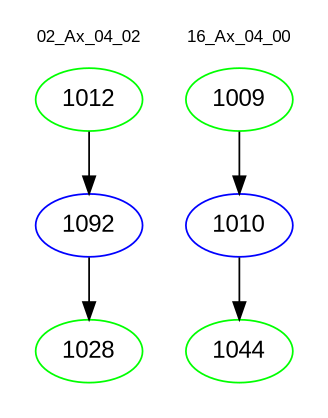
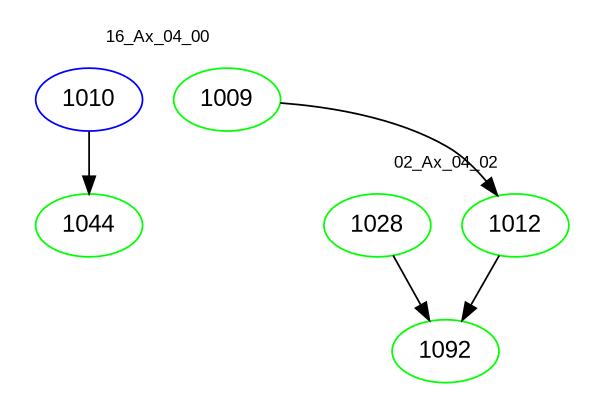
(239, 154) -> (392, 123)
(89, 225) -> (446, 351)
(89, 280) -> (407, 280)
